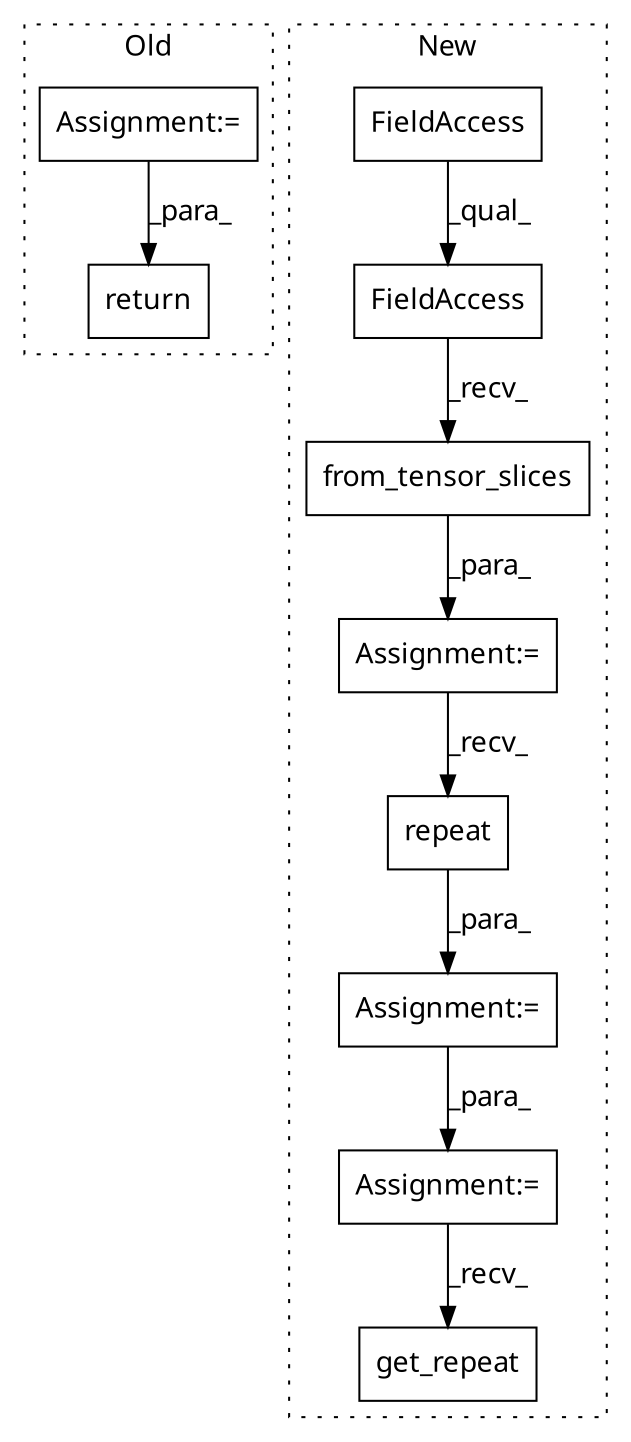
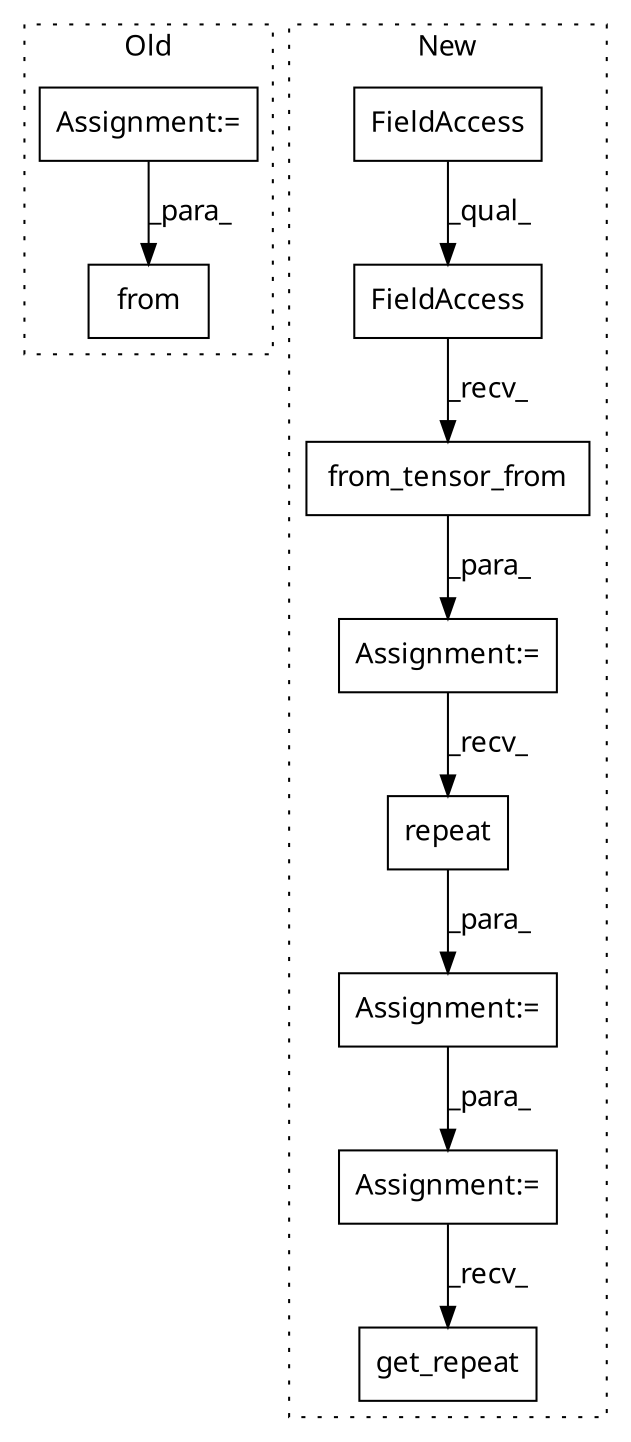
(149, 301) -> (149, 301)
(448, 478) -> (448, 478)
